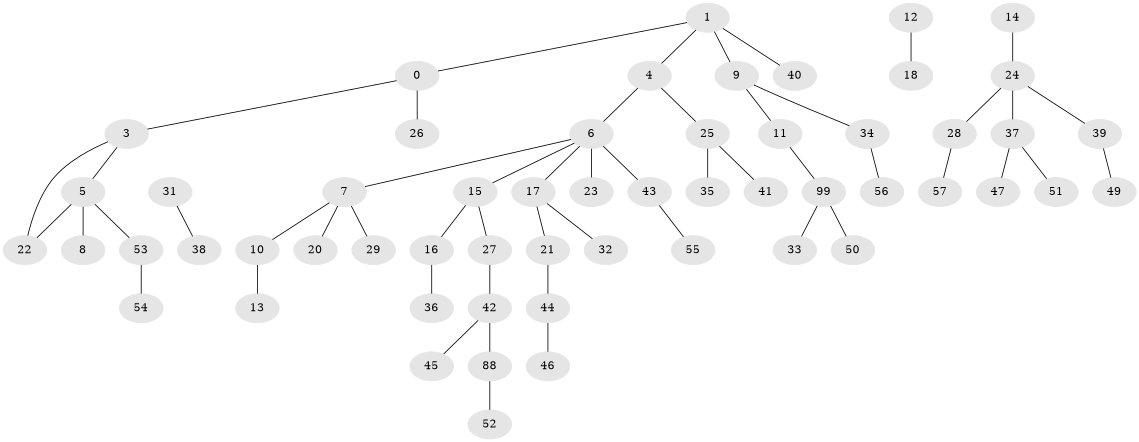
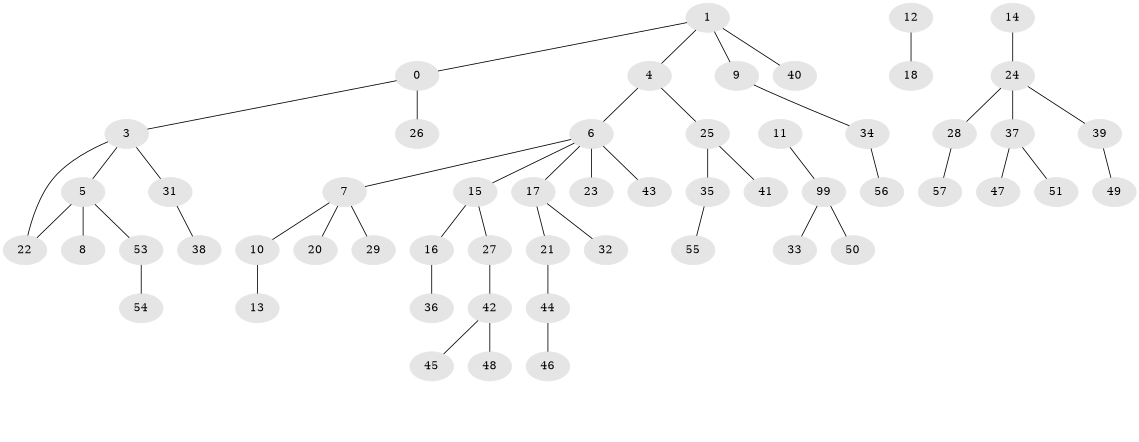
(759, 105) -> none
none -> (148, 163)
(671, 221) -> (700, 221)
(490, 366) -> (490, 366)
(490, 424) -> none
